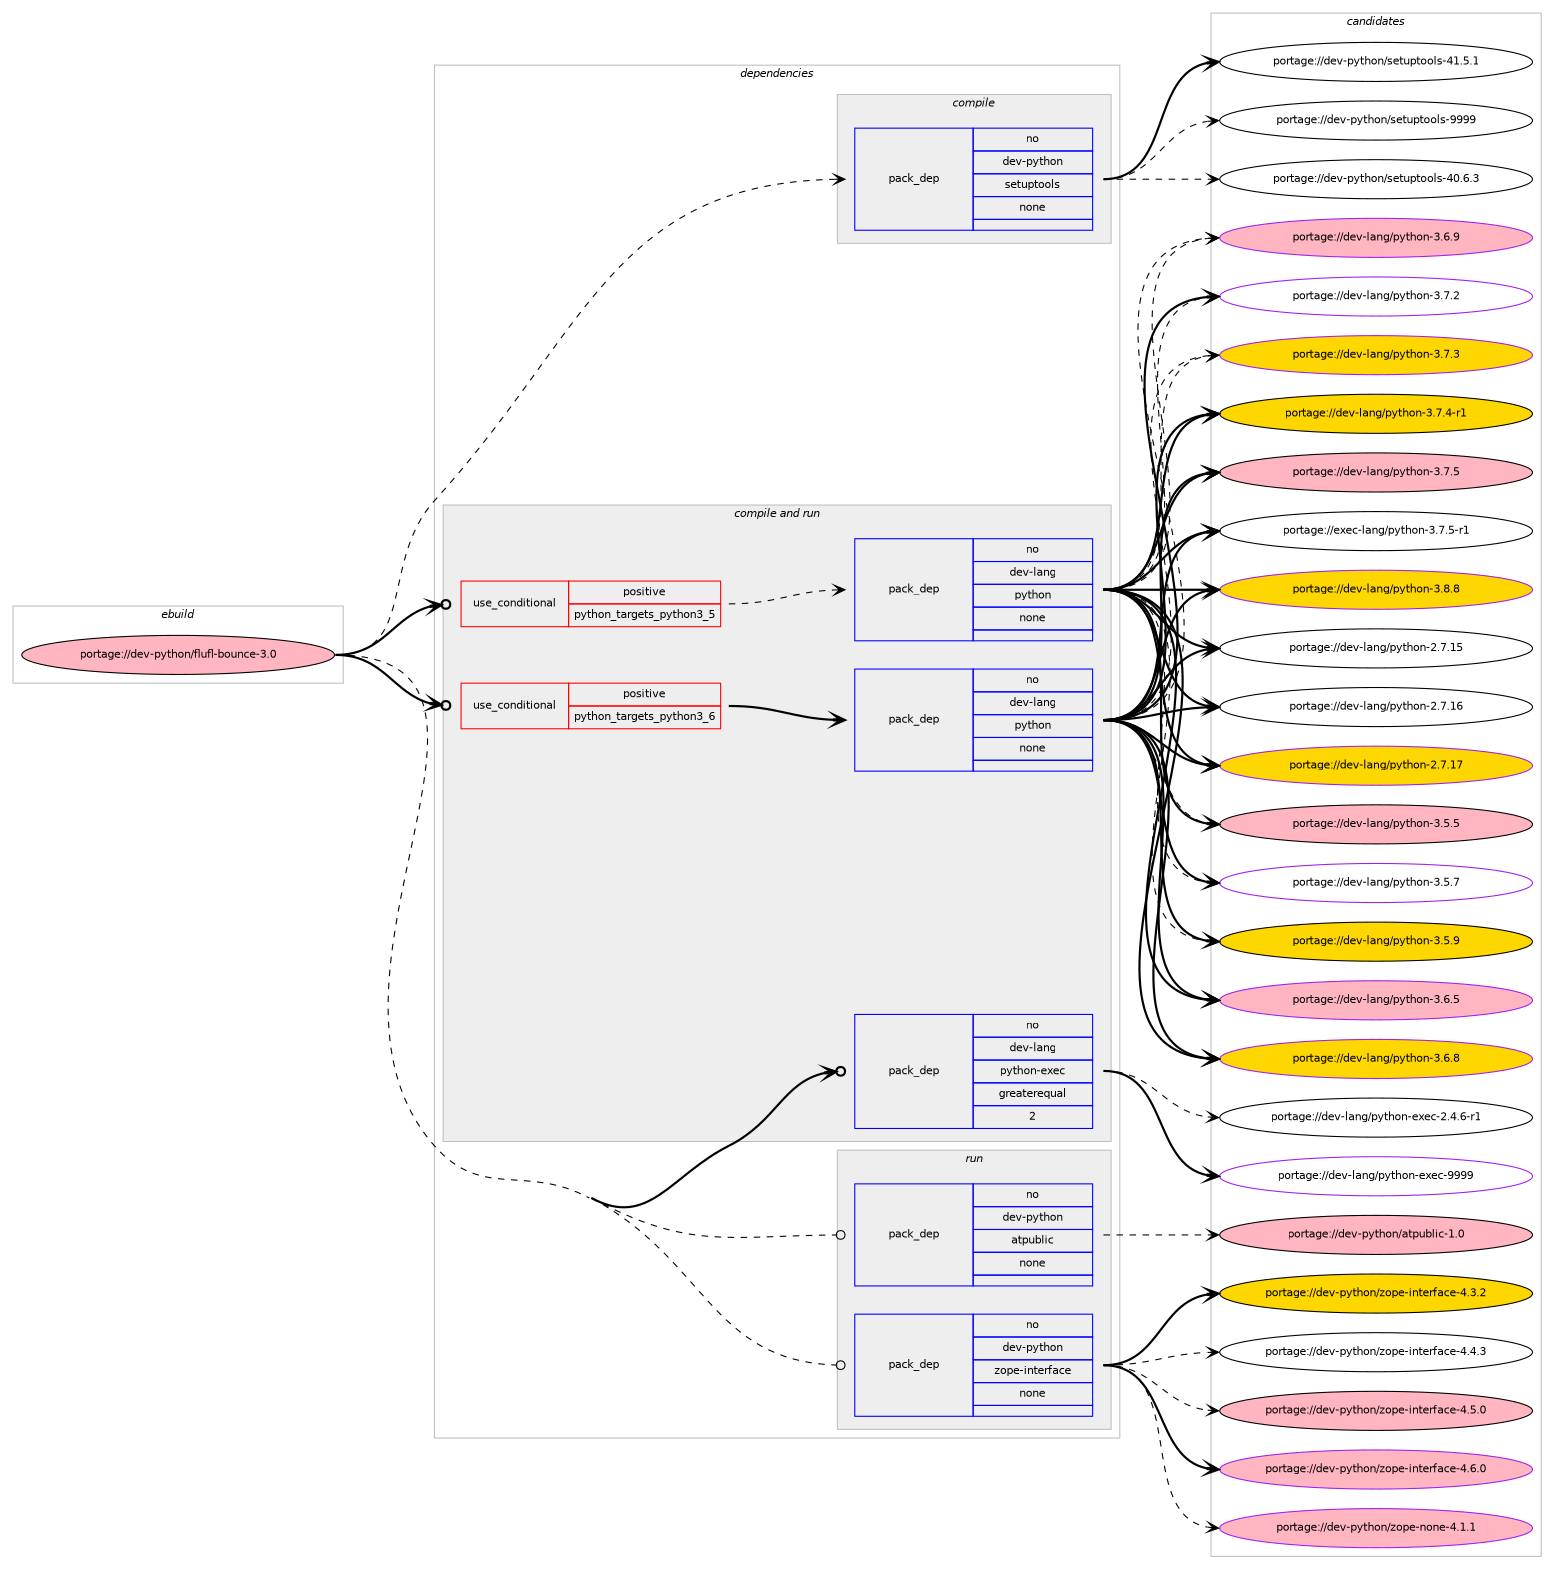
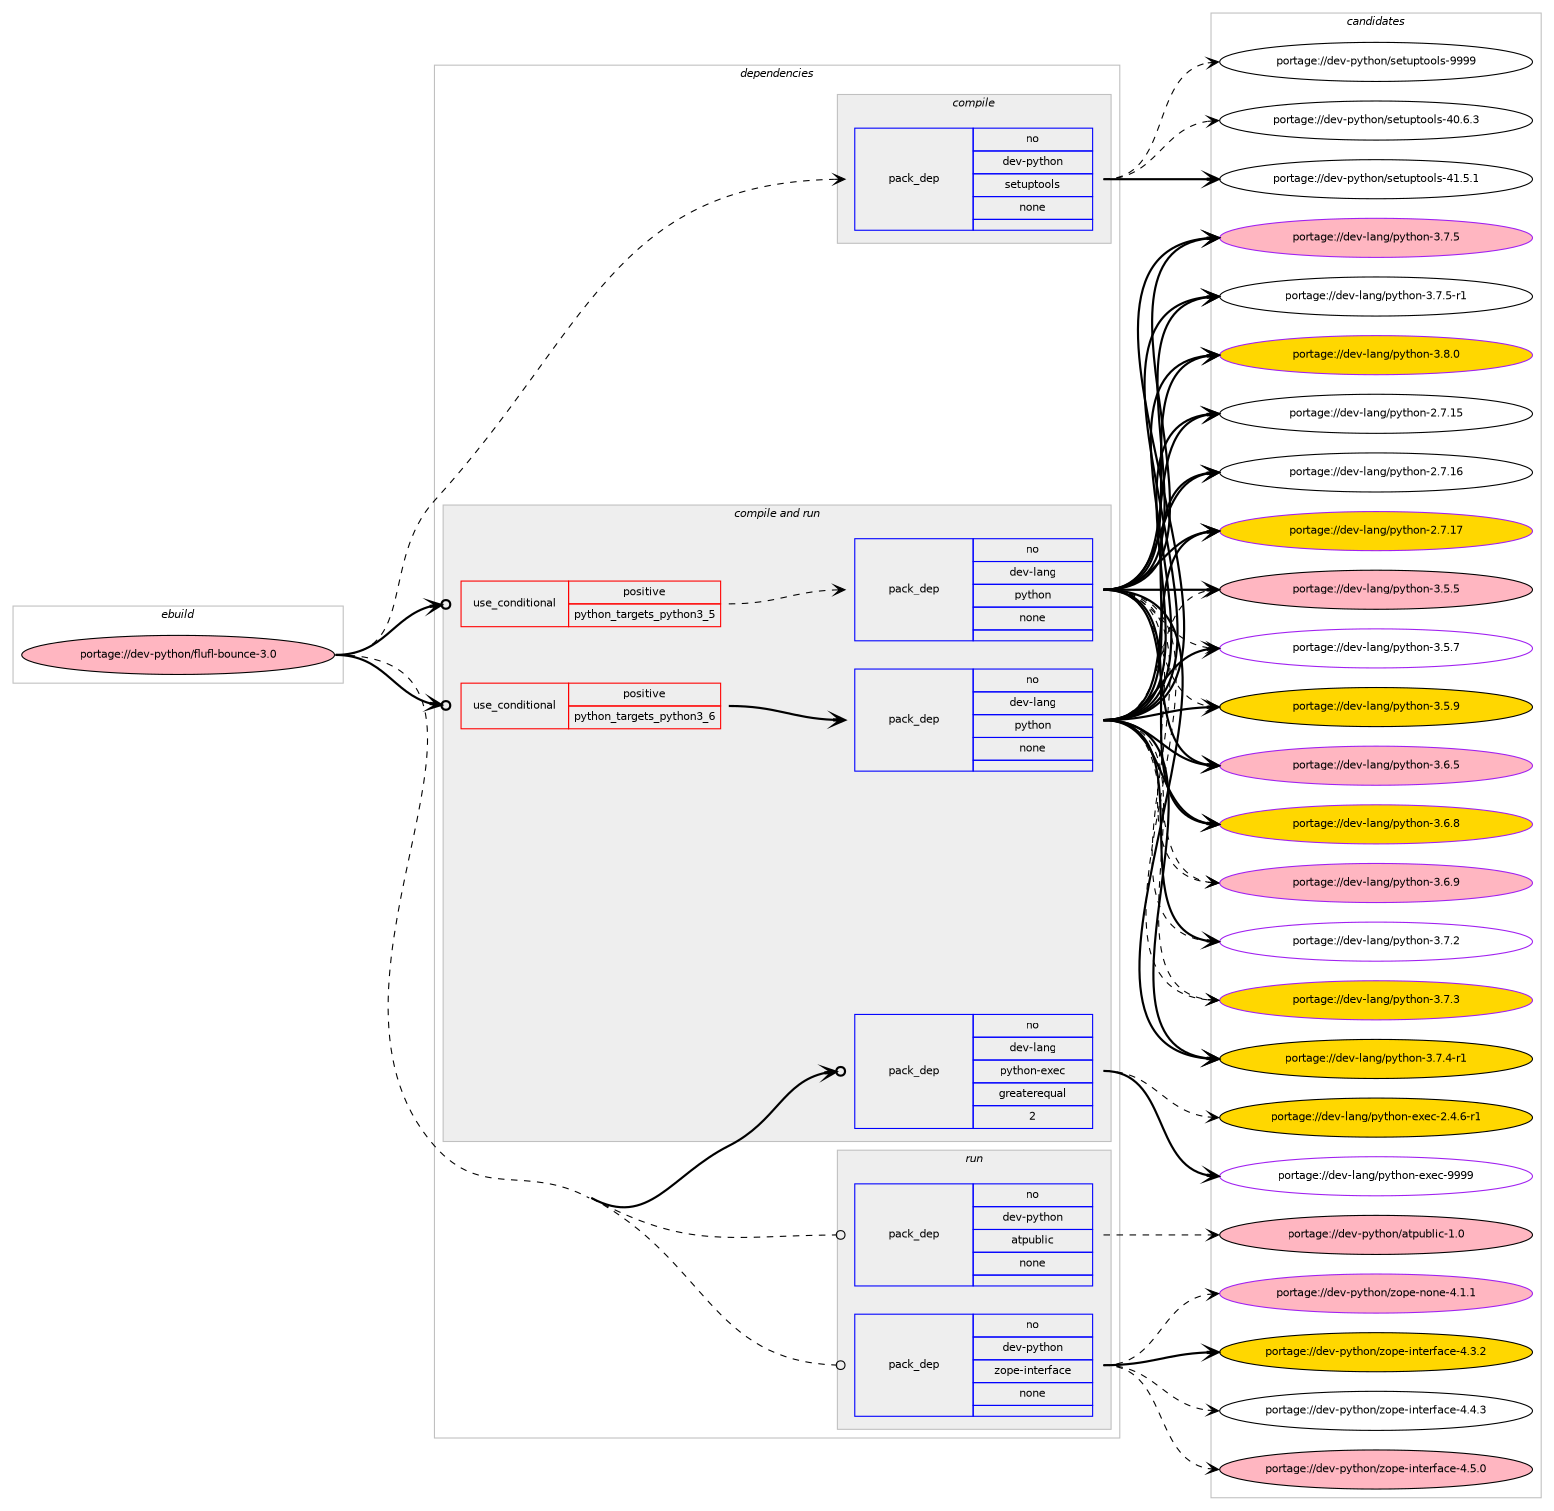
(1376, 472) -> (1376, 238)
(1376, 531) -> (1376, 297)
(1376, 590) -> (1376, 355)
(1376, 1118) -> (1376, 1118)
(1376, 1470) -> none
